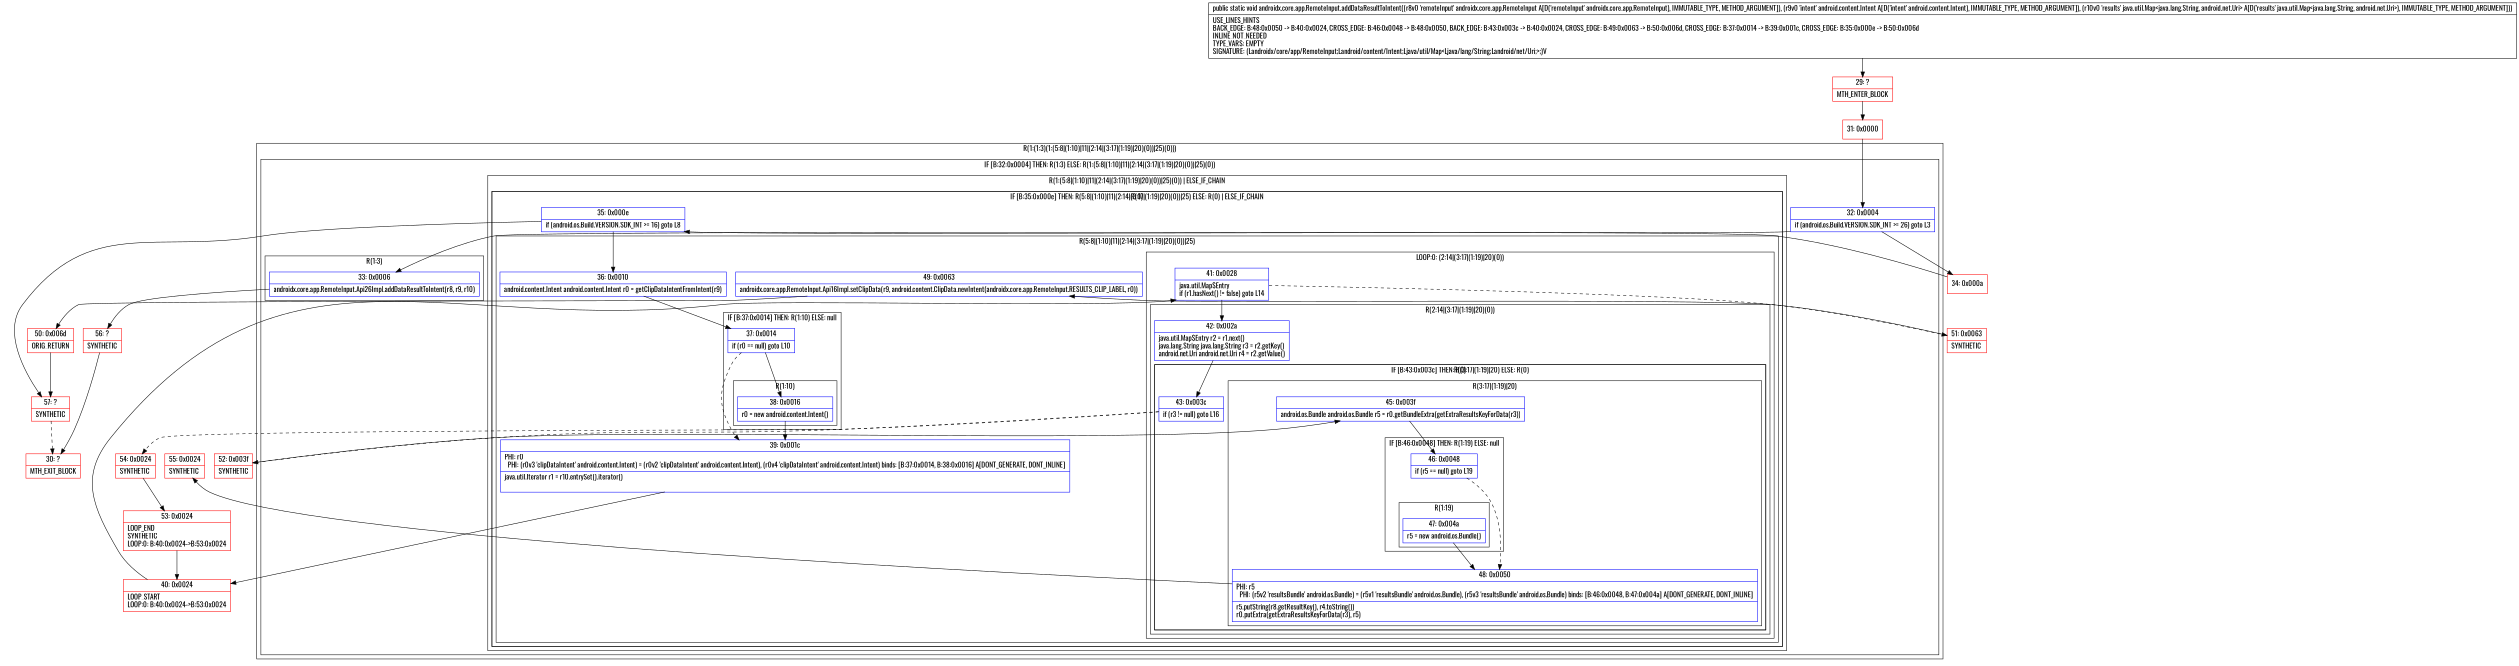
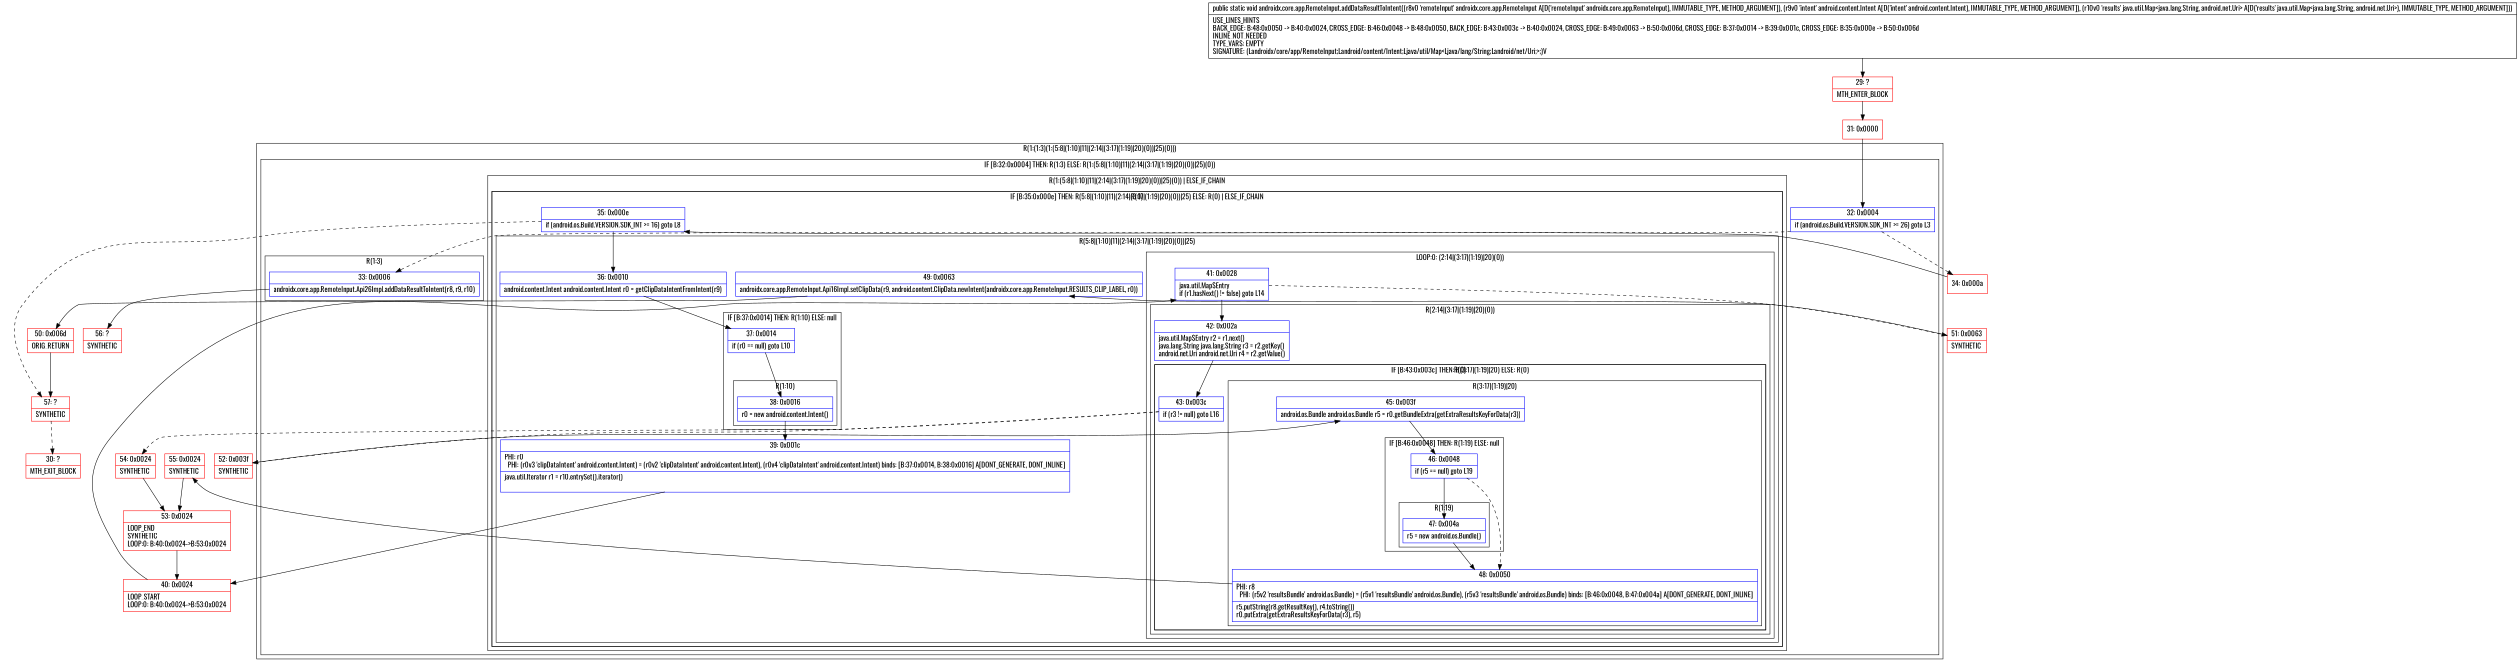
(1092, 232) -> (1092, 232)
(224, 240) -> (224, 240)
(1915, 252) -> (1915, 252)
(727, 373) -> none
(85, 402) -> none
none -> (182, 492)
none -> (1444, 496)
(1246, 587) -> (1246, 587)
